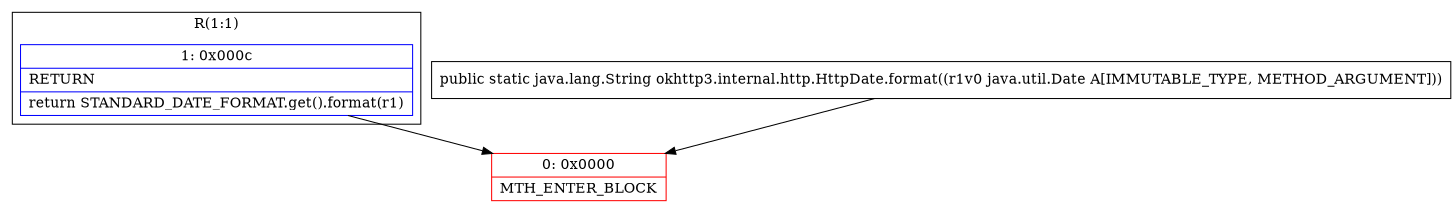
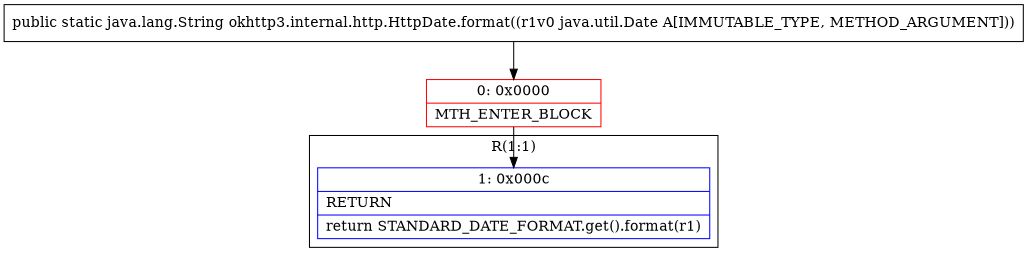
(415, 133) -> (514, 142)
